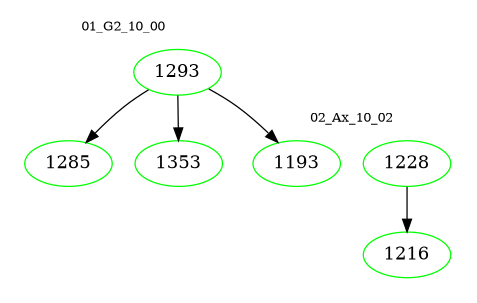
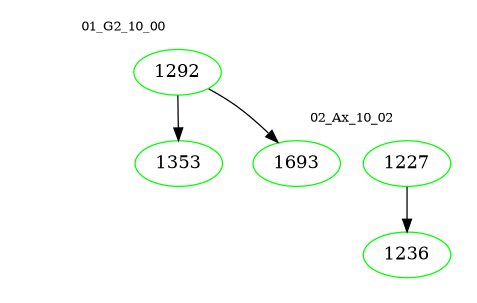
(178, 72) -> (178, 72)
(68, 164) -> none
(297, 164) -> (297, 164)
(407, 164) -> (407, 164)
(407, 255) -> (407, 255)
